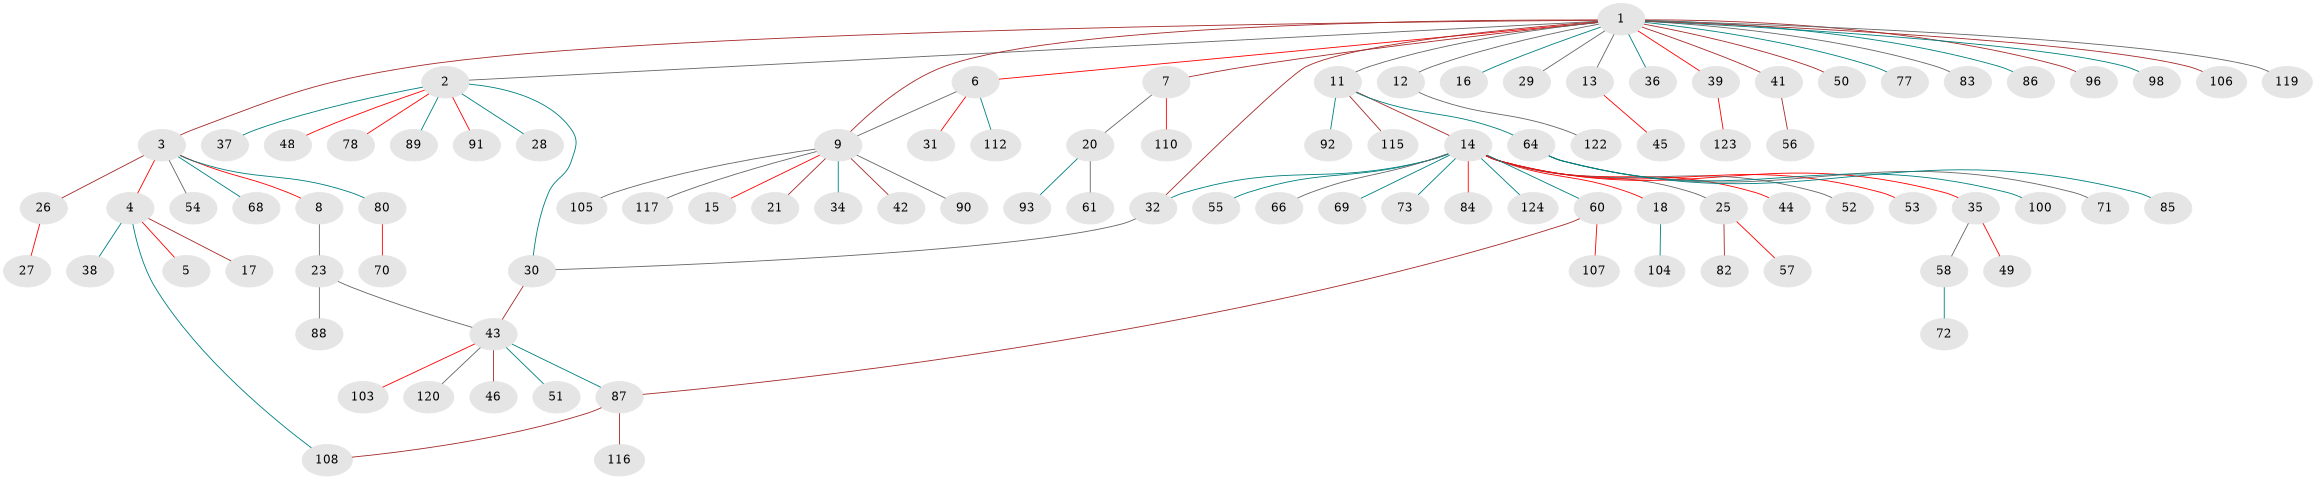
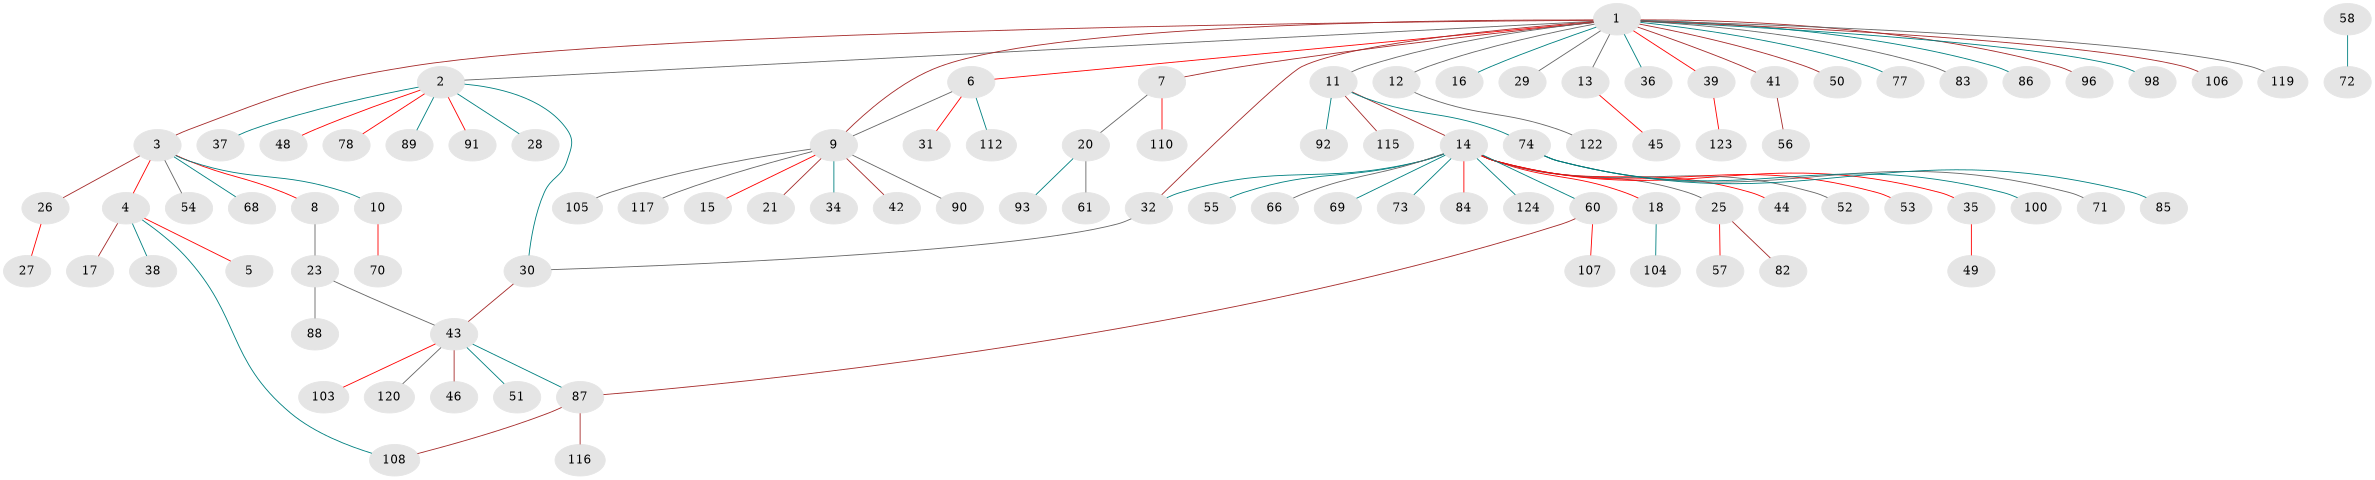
(1531, 145) -> (1527, 145)
(382, 208) -> (378, 208)
(1960, 240) -> none
